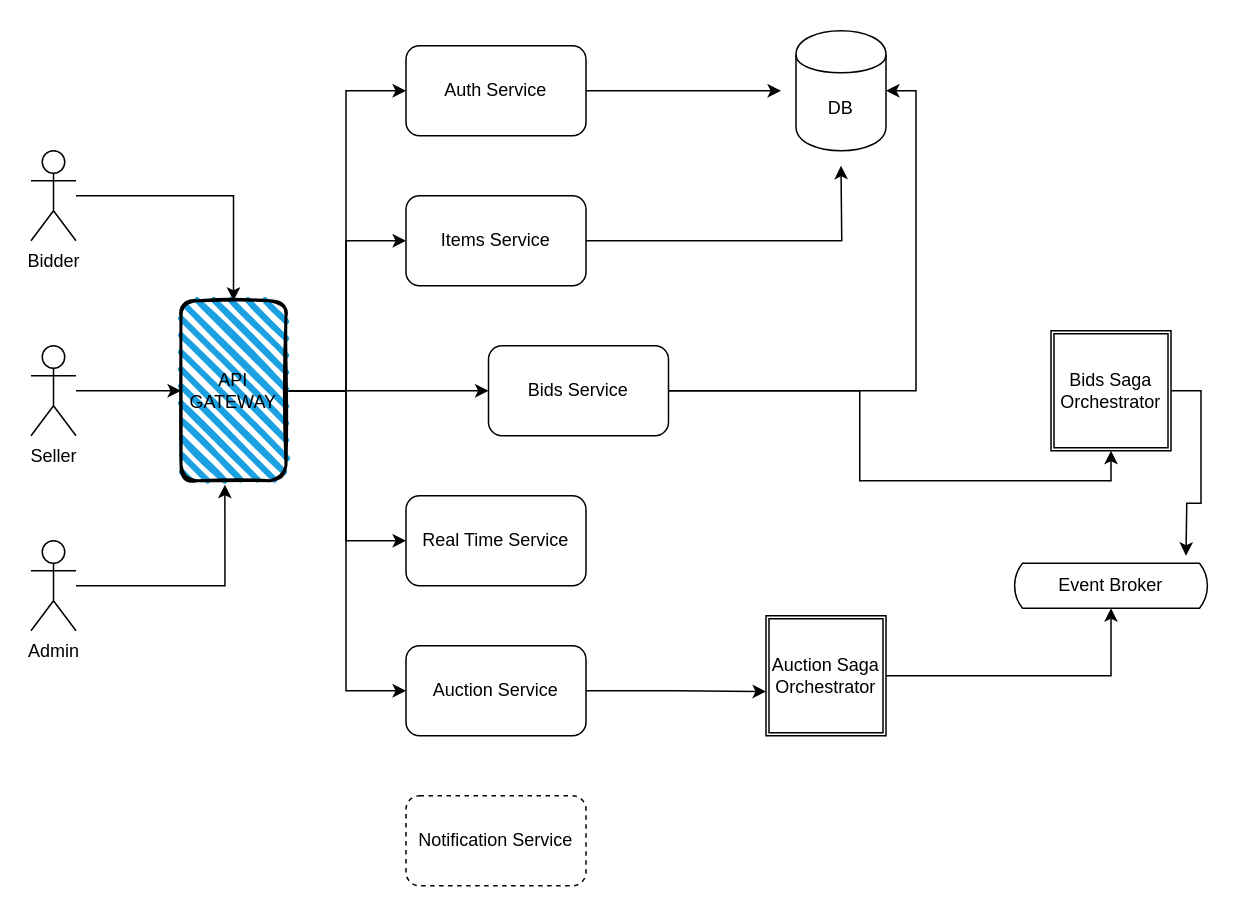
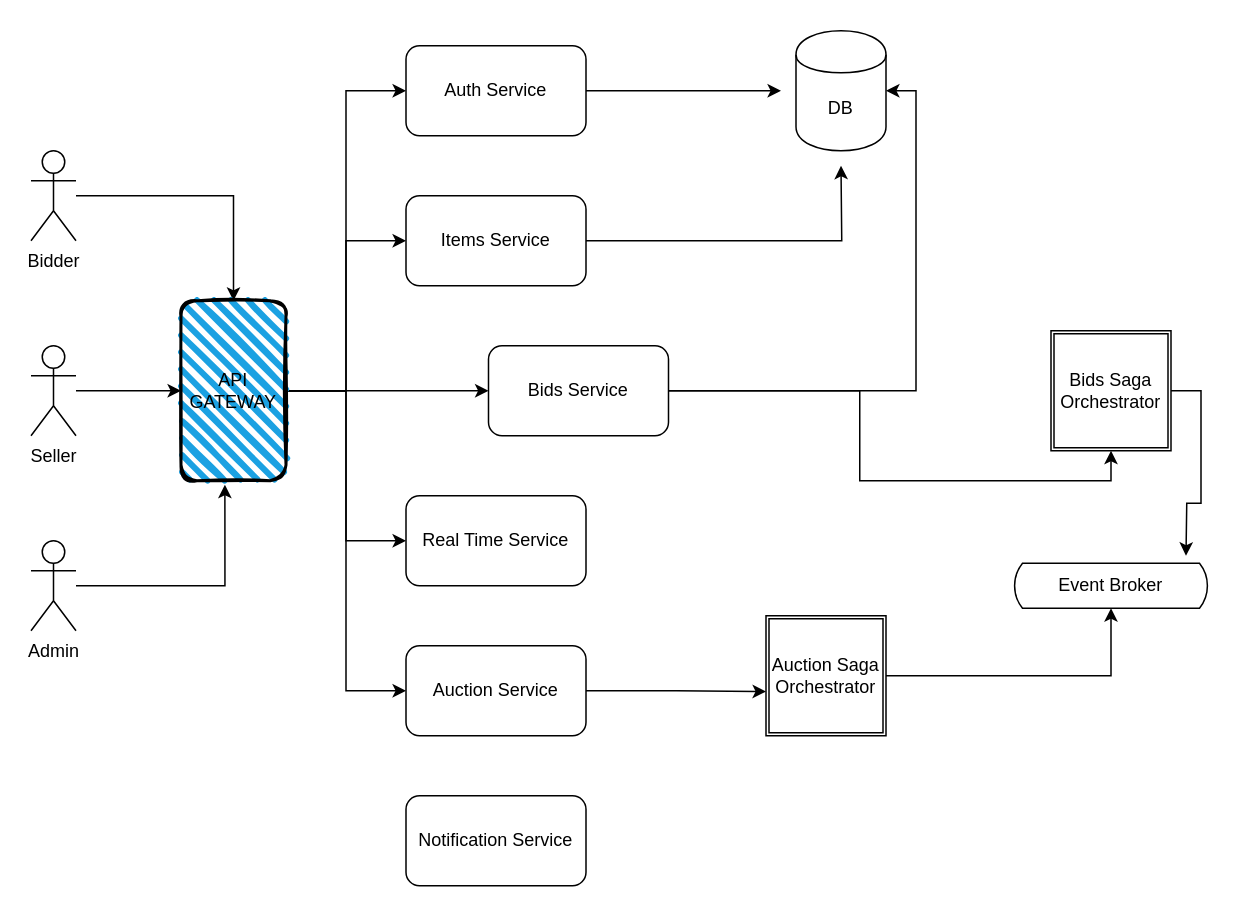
(496, 841) -> (496, 841)
